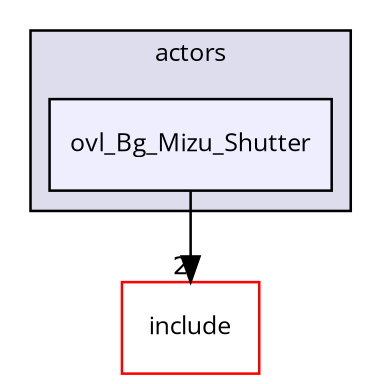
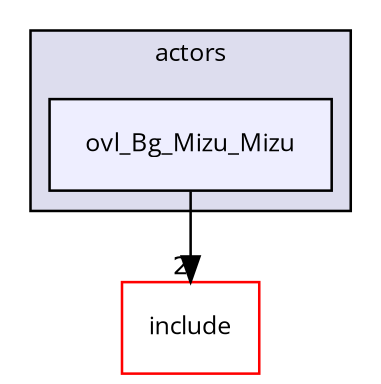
(191, 145) -> (191, 145)
